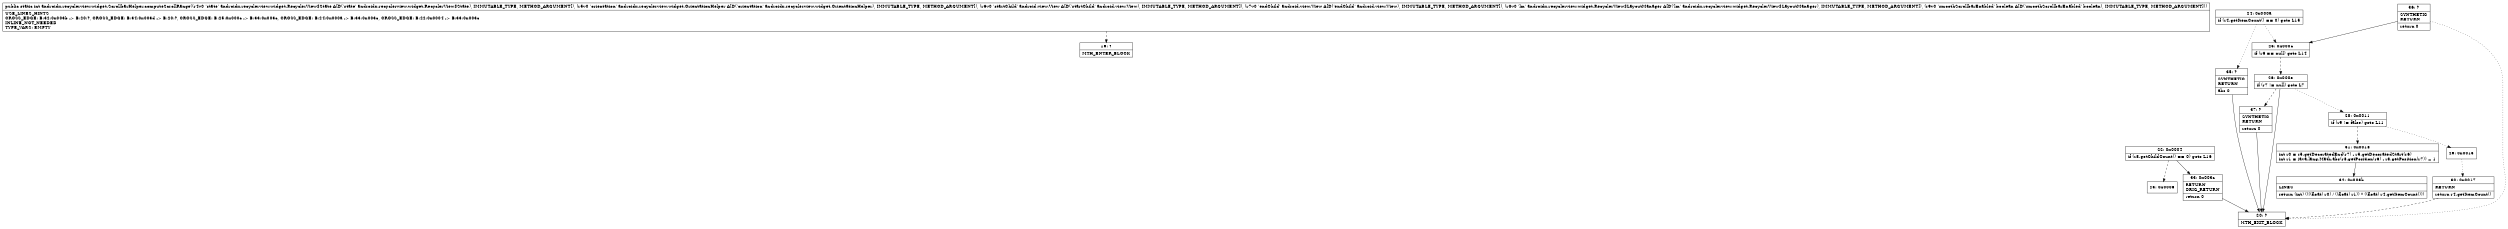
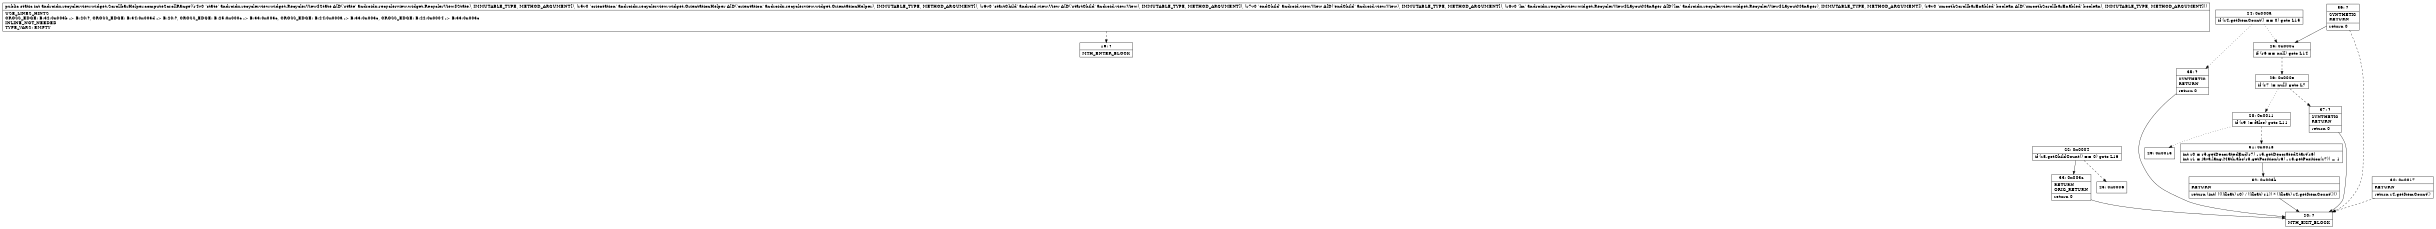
(2224, 91) -> (2188, 91)
(2273, 149) -> (2288, 204)
(2462, 166) -> none
(2286, 187) -> (2202, 187)
(2501, 196) -> (2363, 125)
